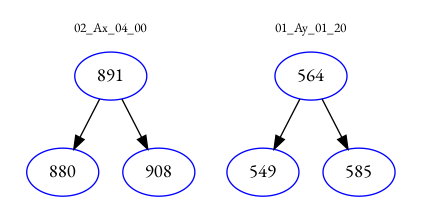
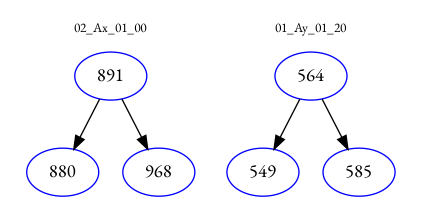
(111, 29) -> (111, 29)
(159, 172) -> (159, 172)
